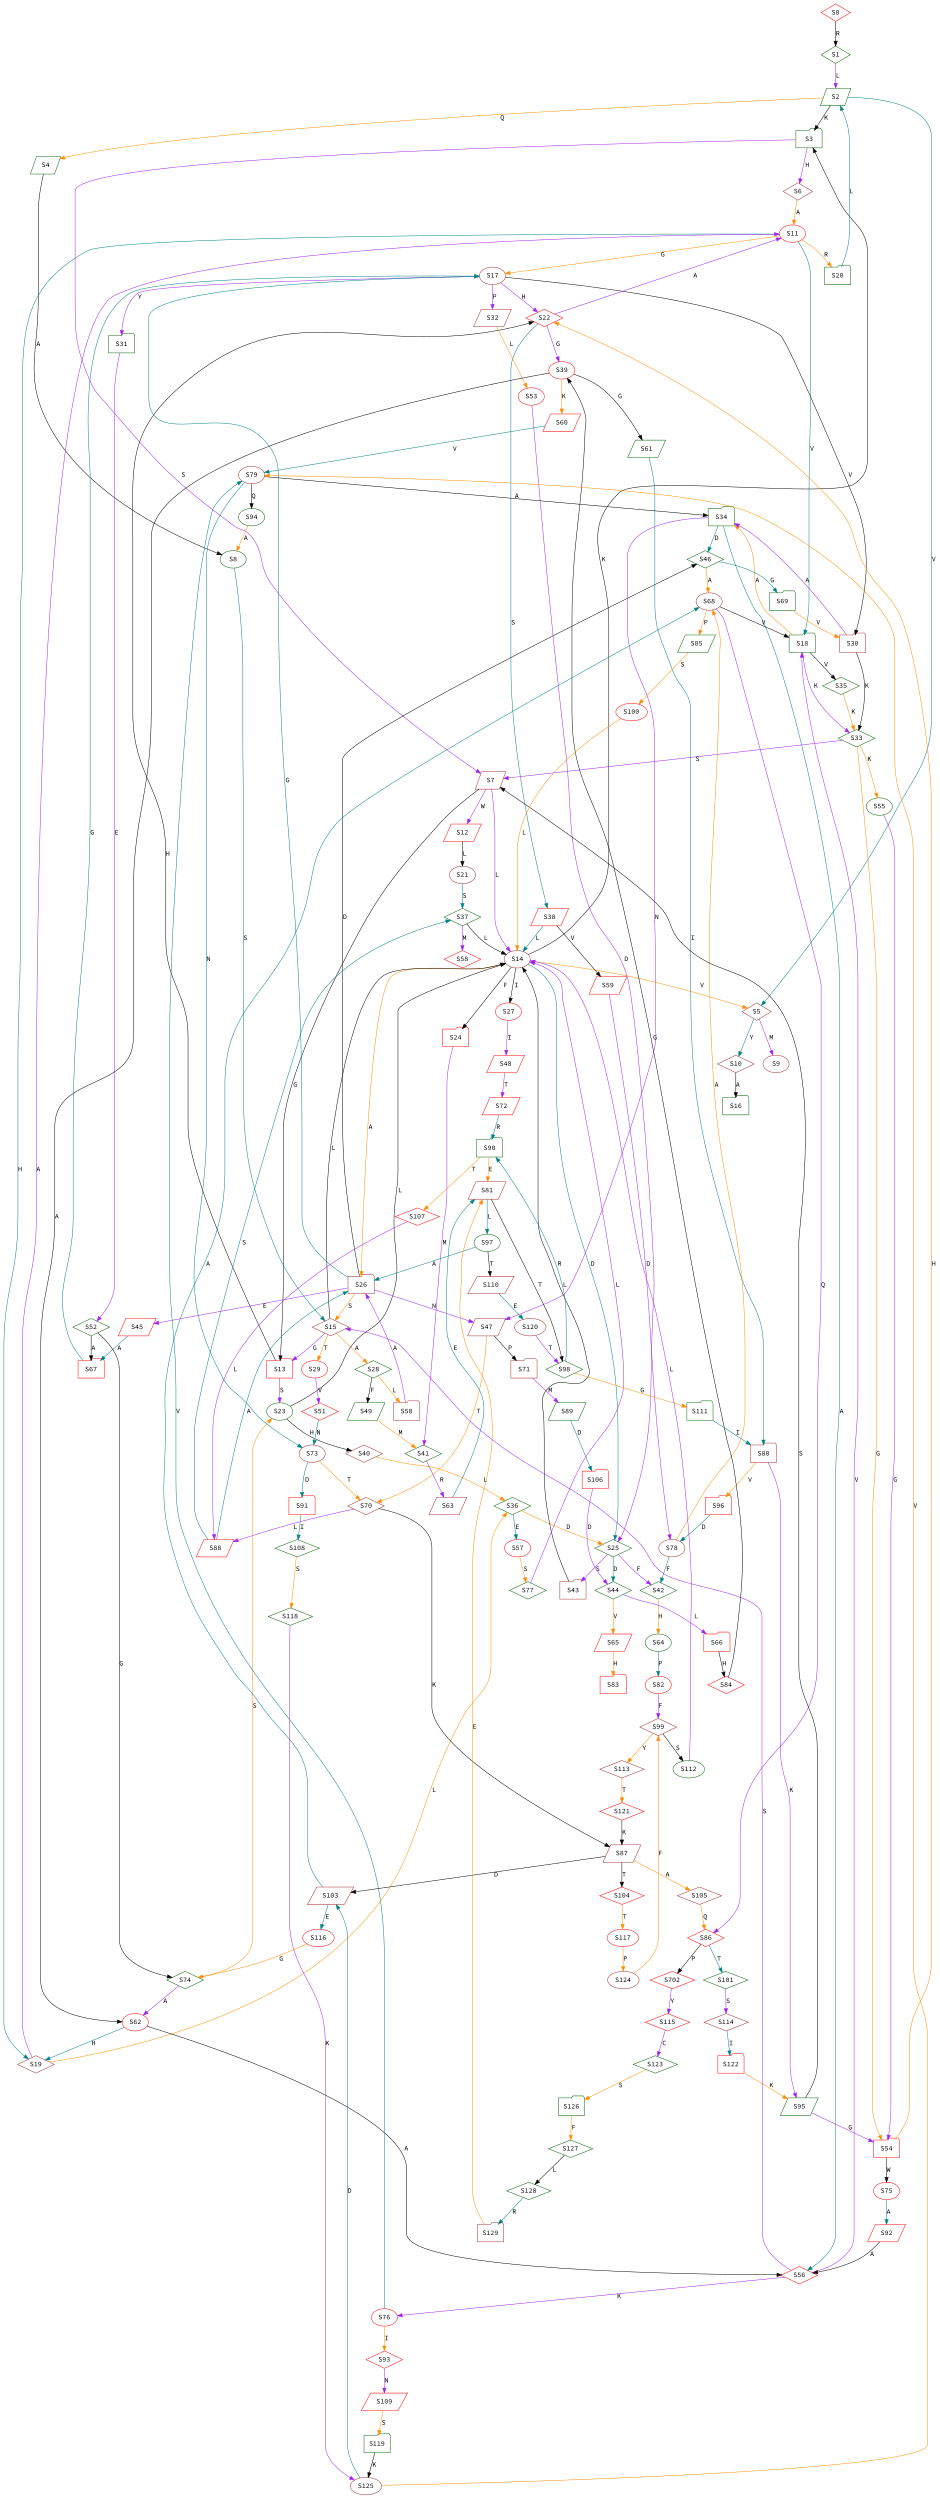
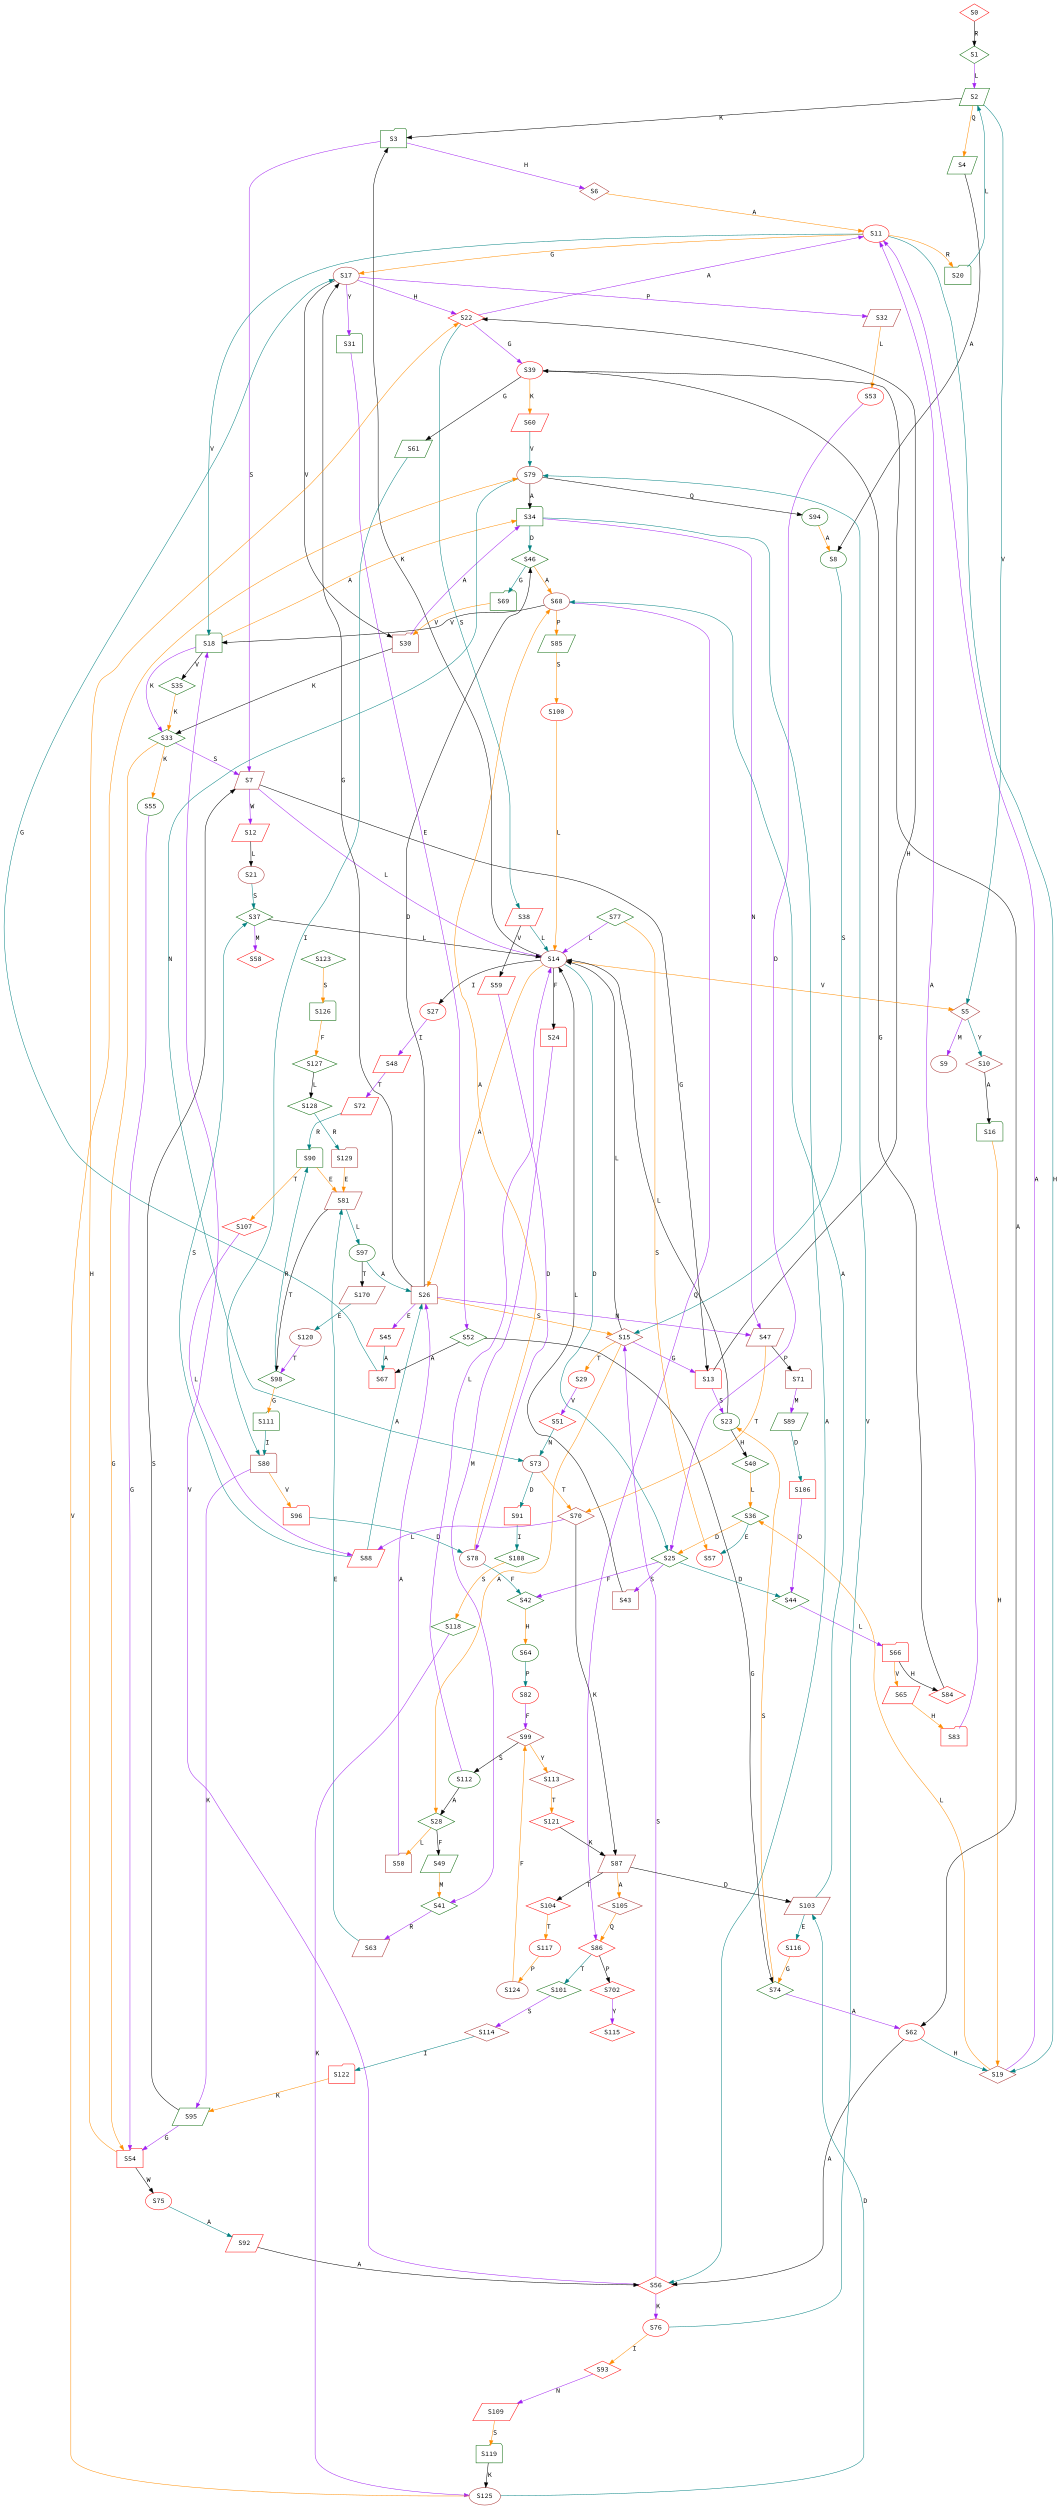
(279, 628) -> (341, 793)
none -> (929, 987)
(491, 1285) -> (362, 1295)
(364, 1454) -> (750, 1464)
(522, 1567) -> (655, 1230)
none -> (998, 1601)
(613, 1614) -> (895, 1672)
none -> (451, 1799)
(662, 2041) -> none
